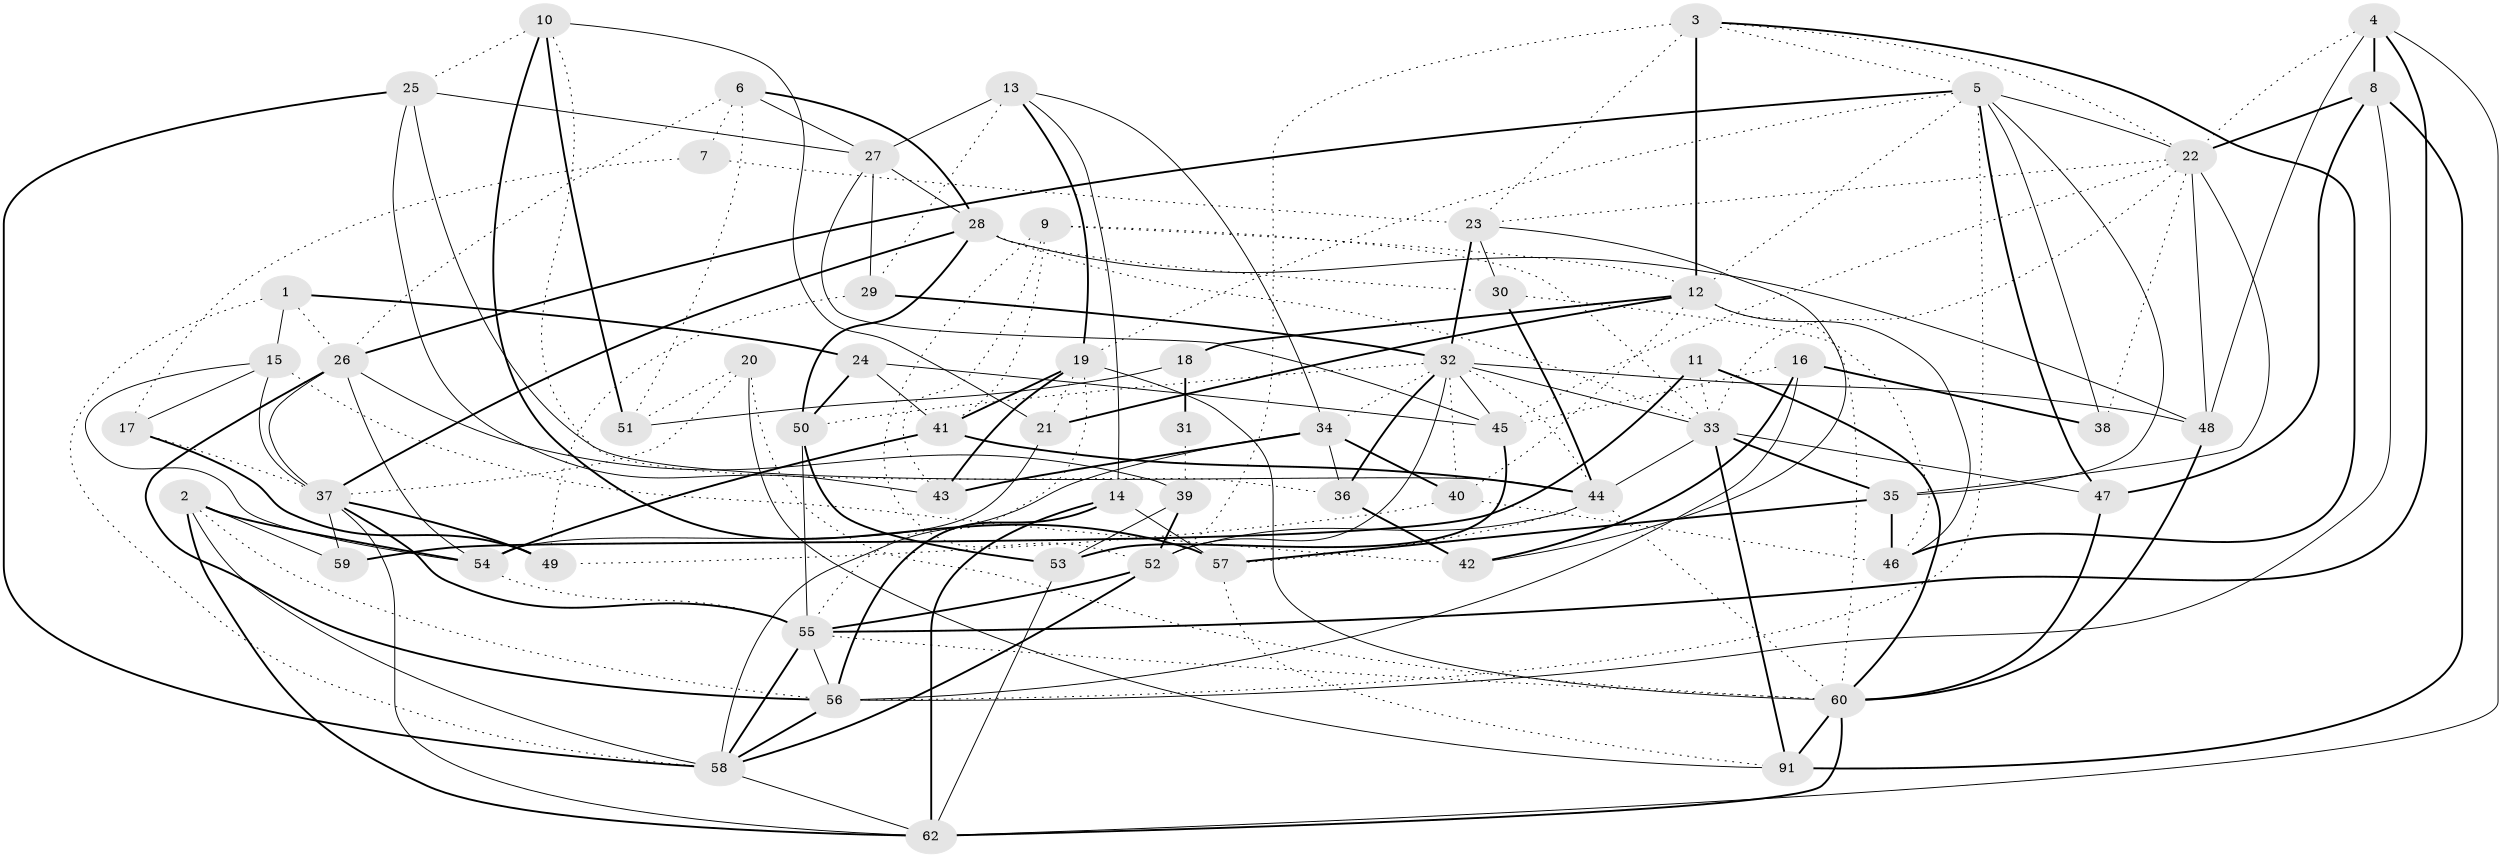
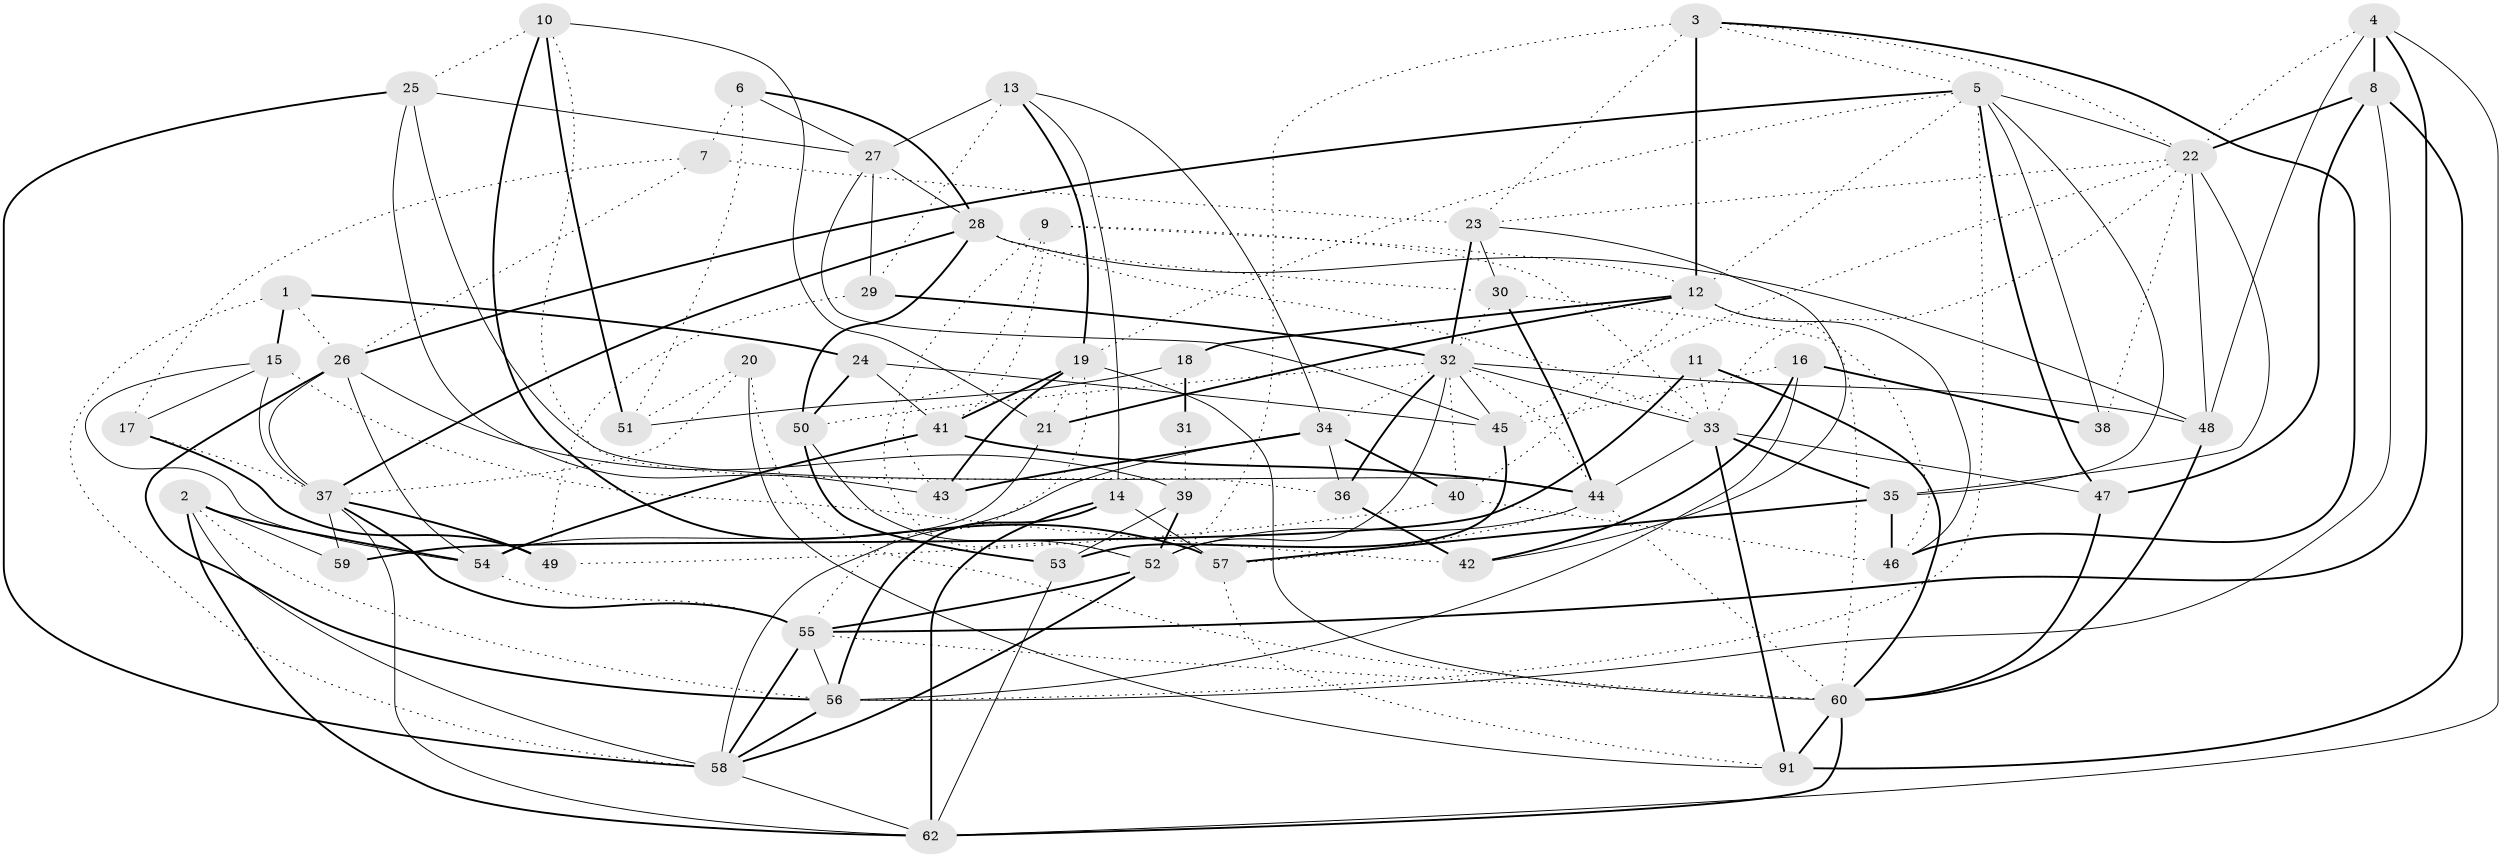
(528, 208) -> (524, 259)
none -> (1475, 326)
(281, 327) -> (281, 327)
(805, 531) -> (895, 523)
